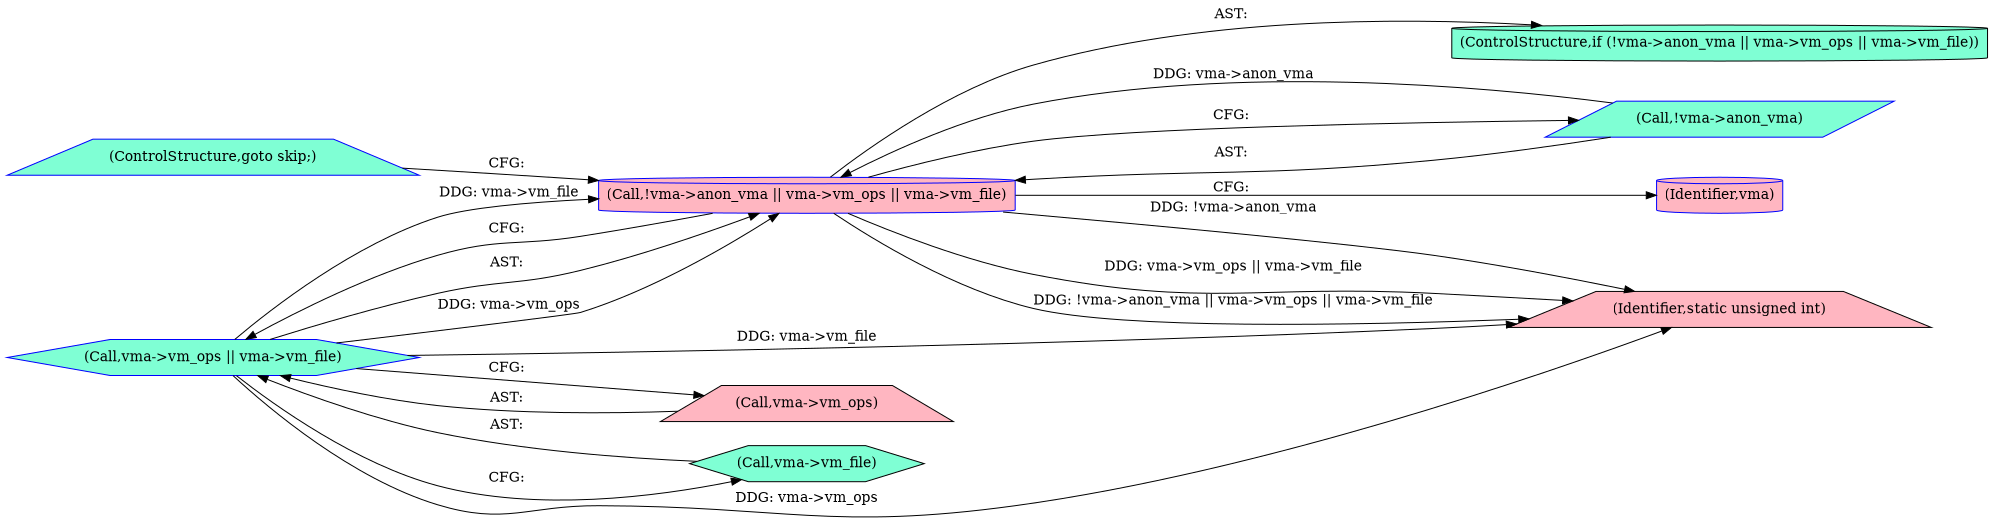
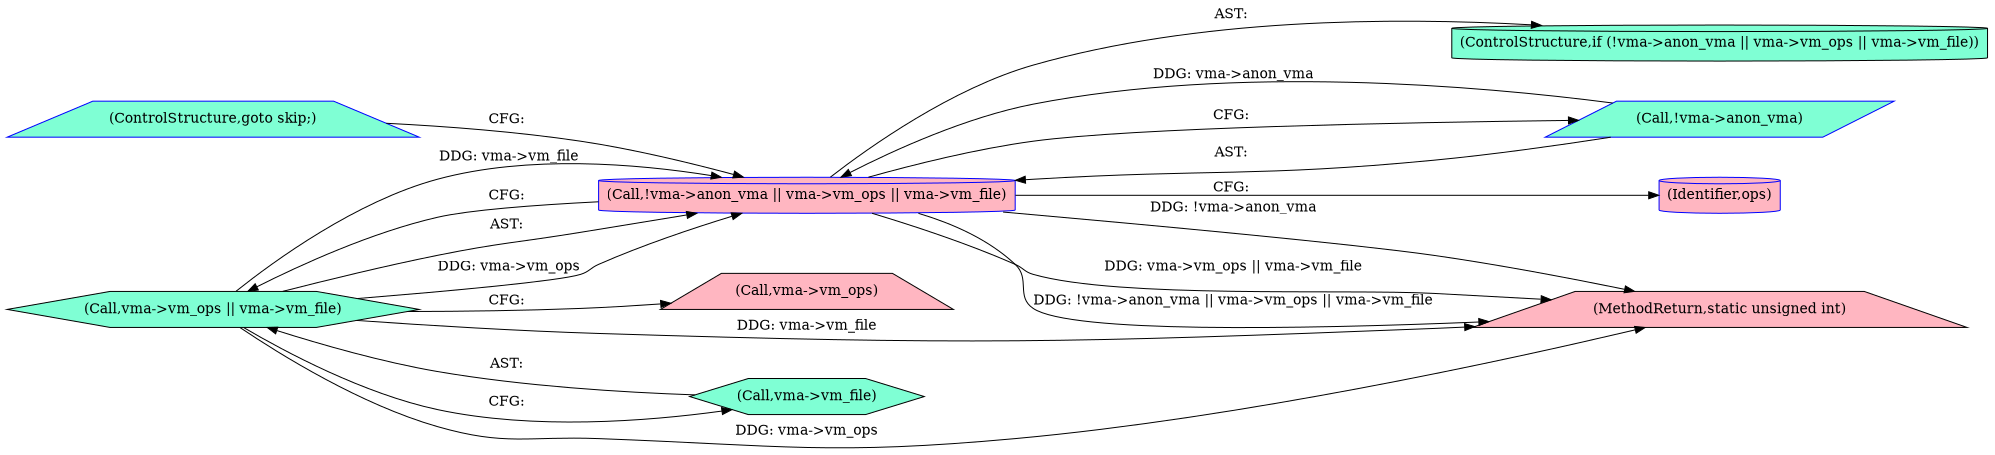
(1720, 195) -> (1720, 195)
(1720, 309) -> (1720, 309)
(213, 357) -> (213, 309)
(483, 409) -> none
